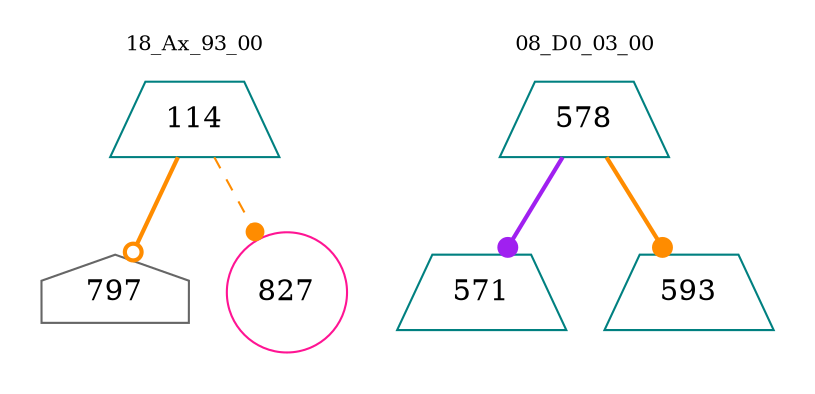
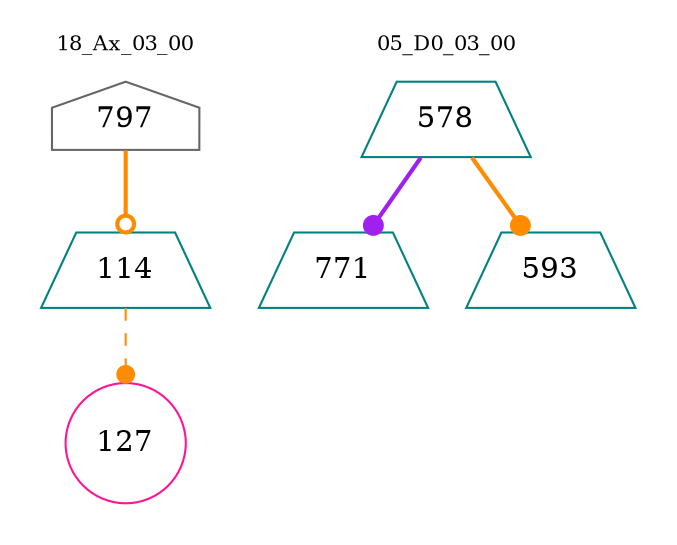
(195, 45) -> (126, 45)
(585, 45) -> (447, 45)
(157, 201) -> (126, 183)
(287, 292) -> (126, 443)
(482, 292) -> (343, 270)
